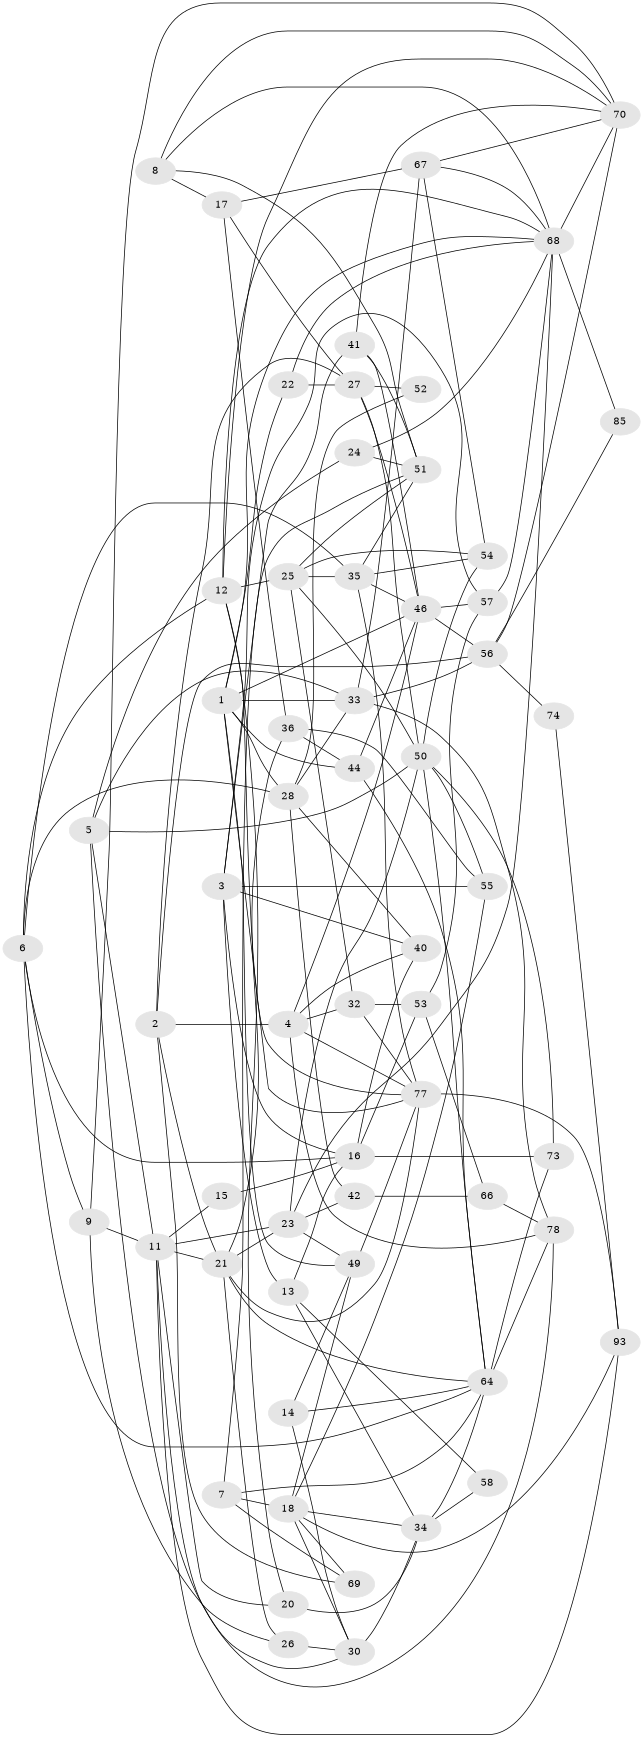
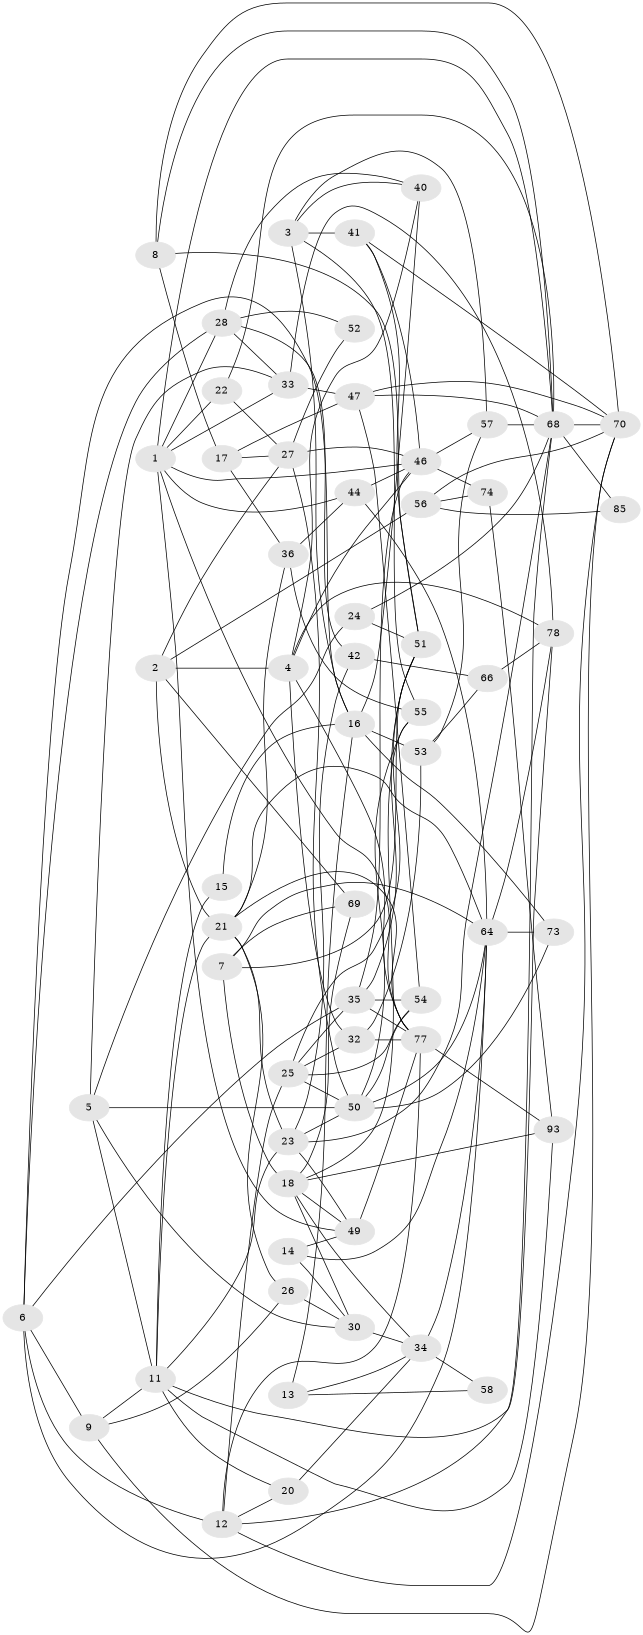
(421, 165) -> (355, 397)
(454, 632) -> (452, 476)
(424, 683) -> none
(237, 1093) -> none
